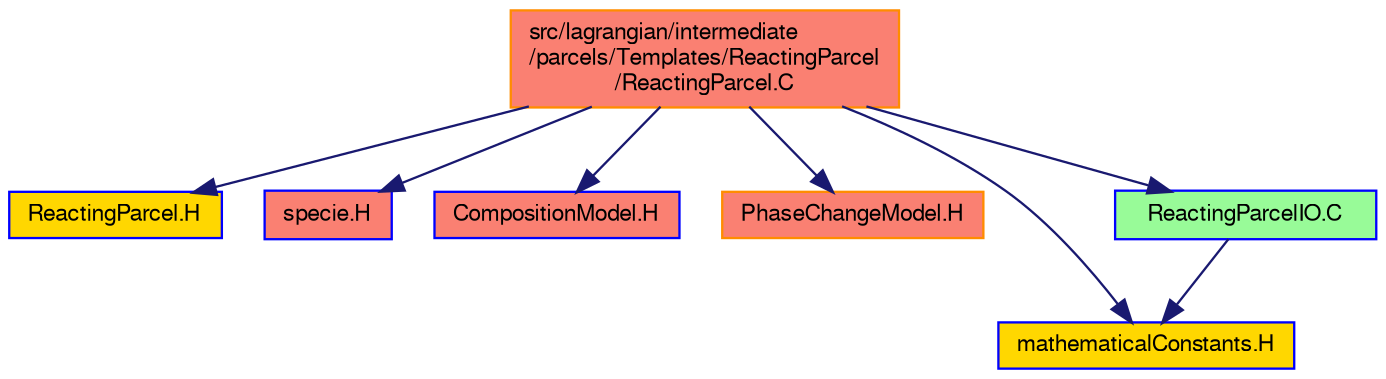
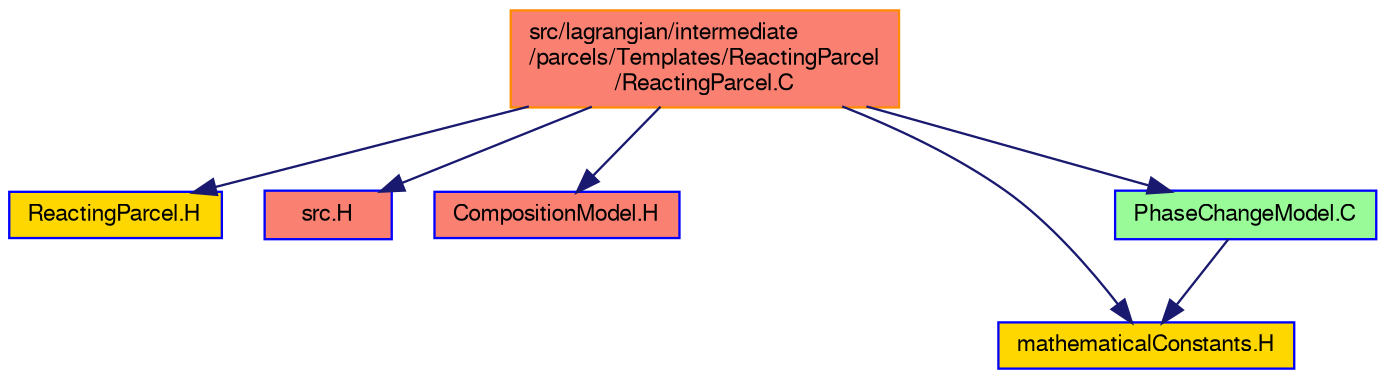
(328, 215) -> (328, 215)
(853, 215) -> none
(1246, 215) -> (1246, 215)
